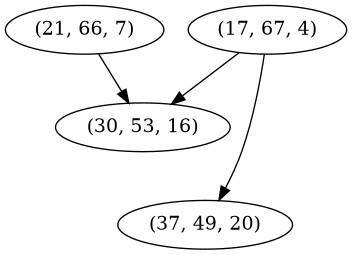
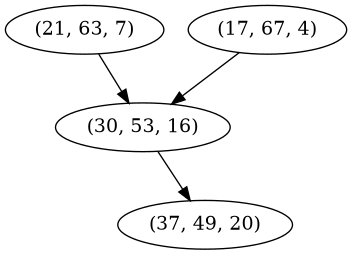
(85, 30) -> (85, 30)
(250, 123) -> (170, 170)
